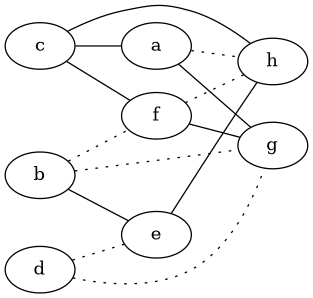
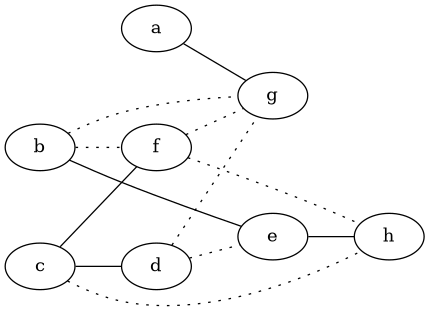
(161, 6) -> (217, 301)
(98, 46) -> (98, 266)
(215, 54) -> none
(215, 131) -> (215, 122)
